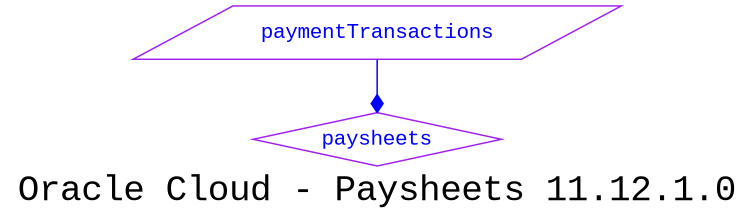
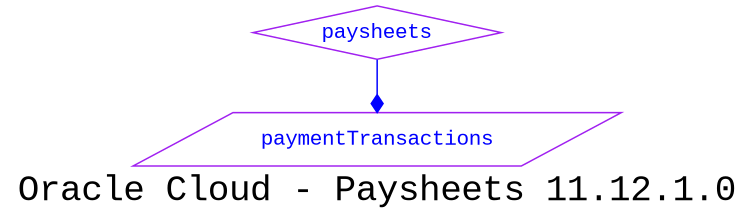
(377, 77) -> (377, 77)
